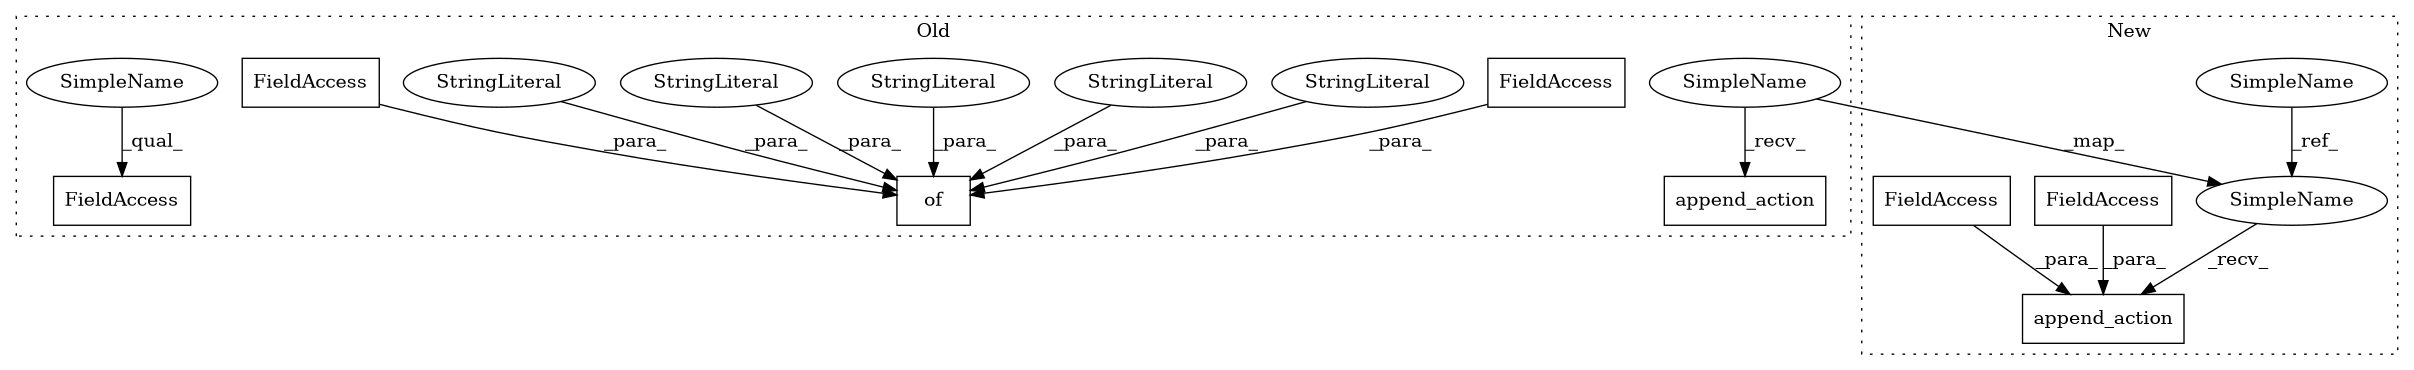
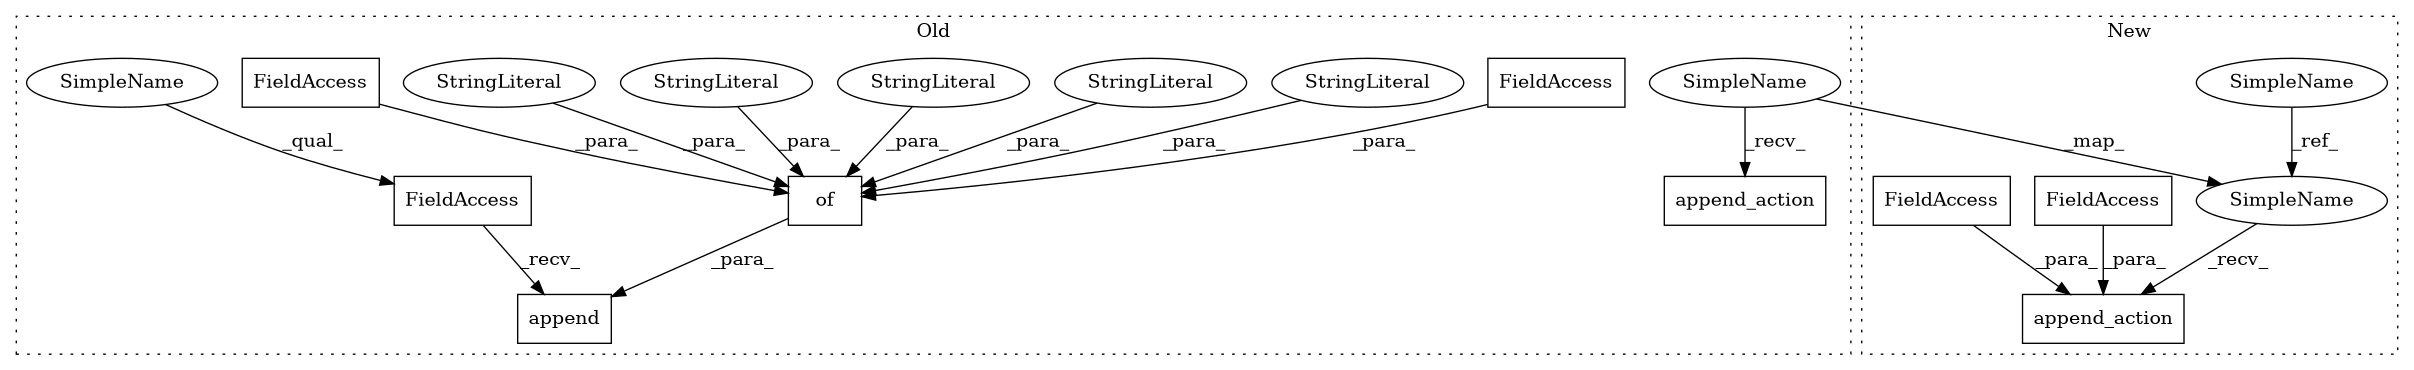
none -> (564, 319)
